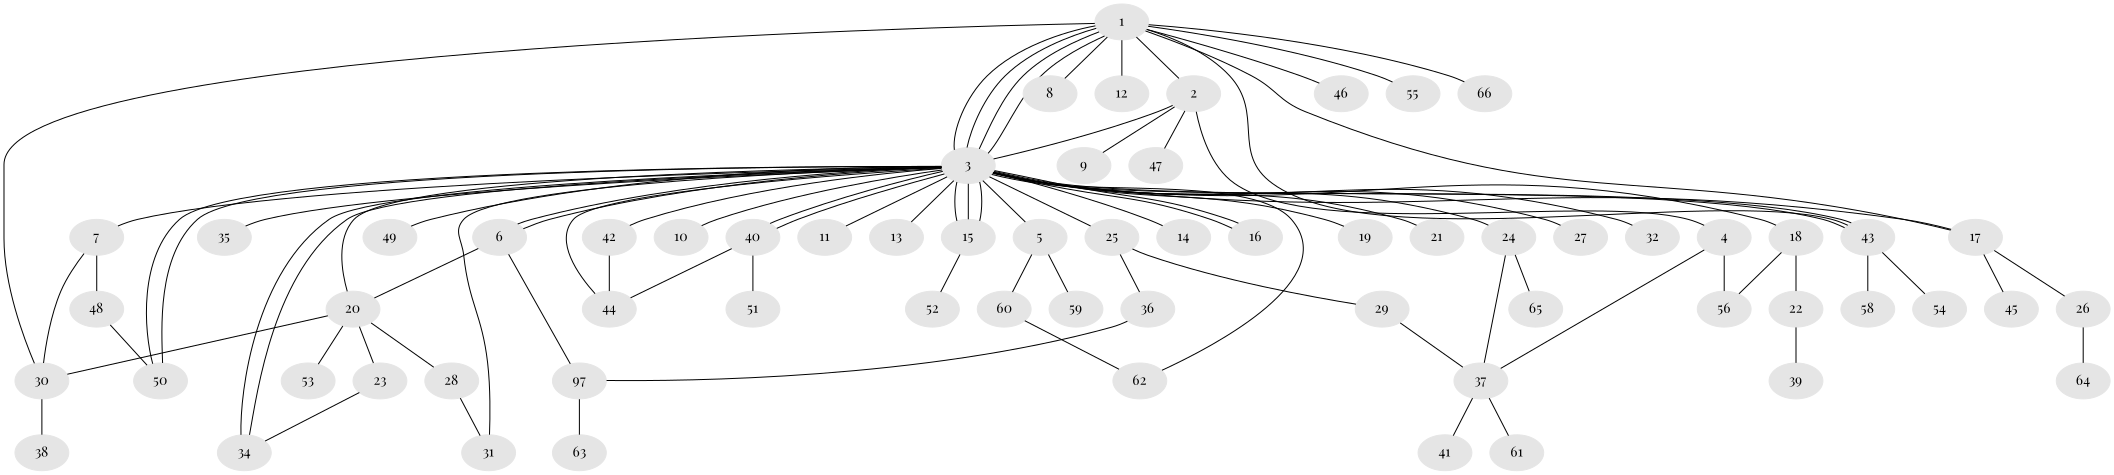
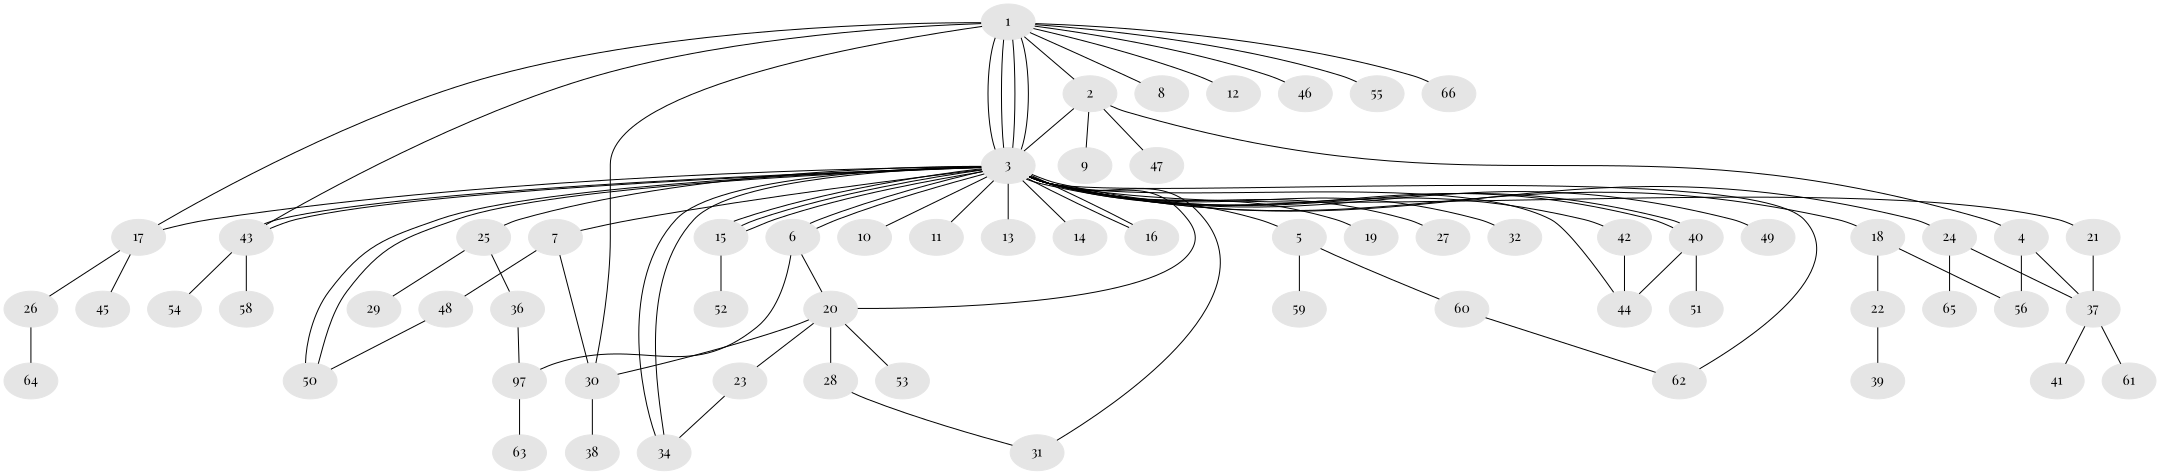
(224, 237) -> none
(1432, 345) -> (2093, 273)
